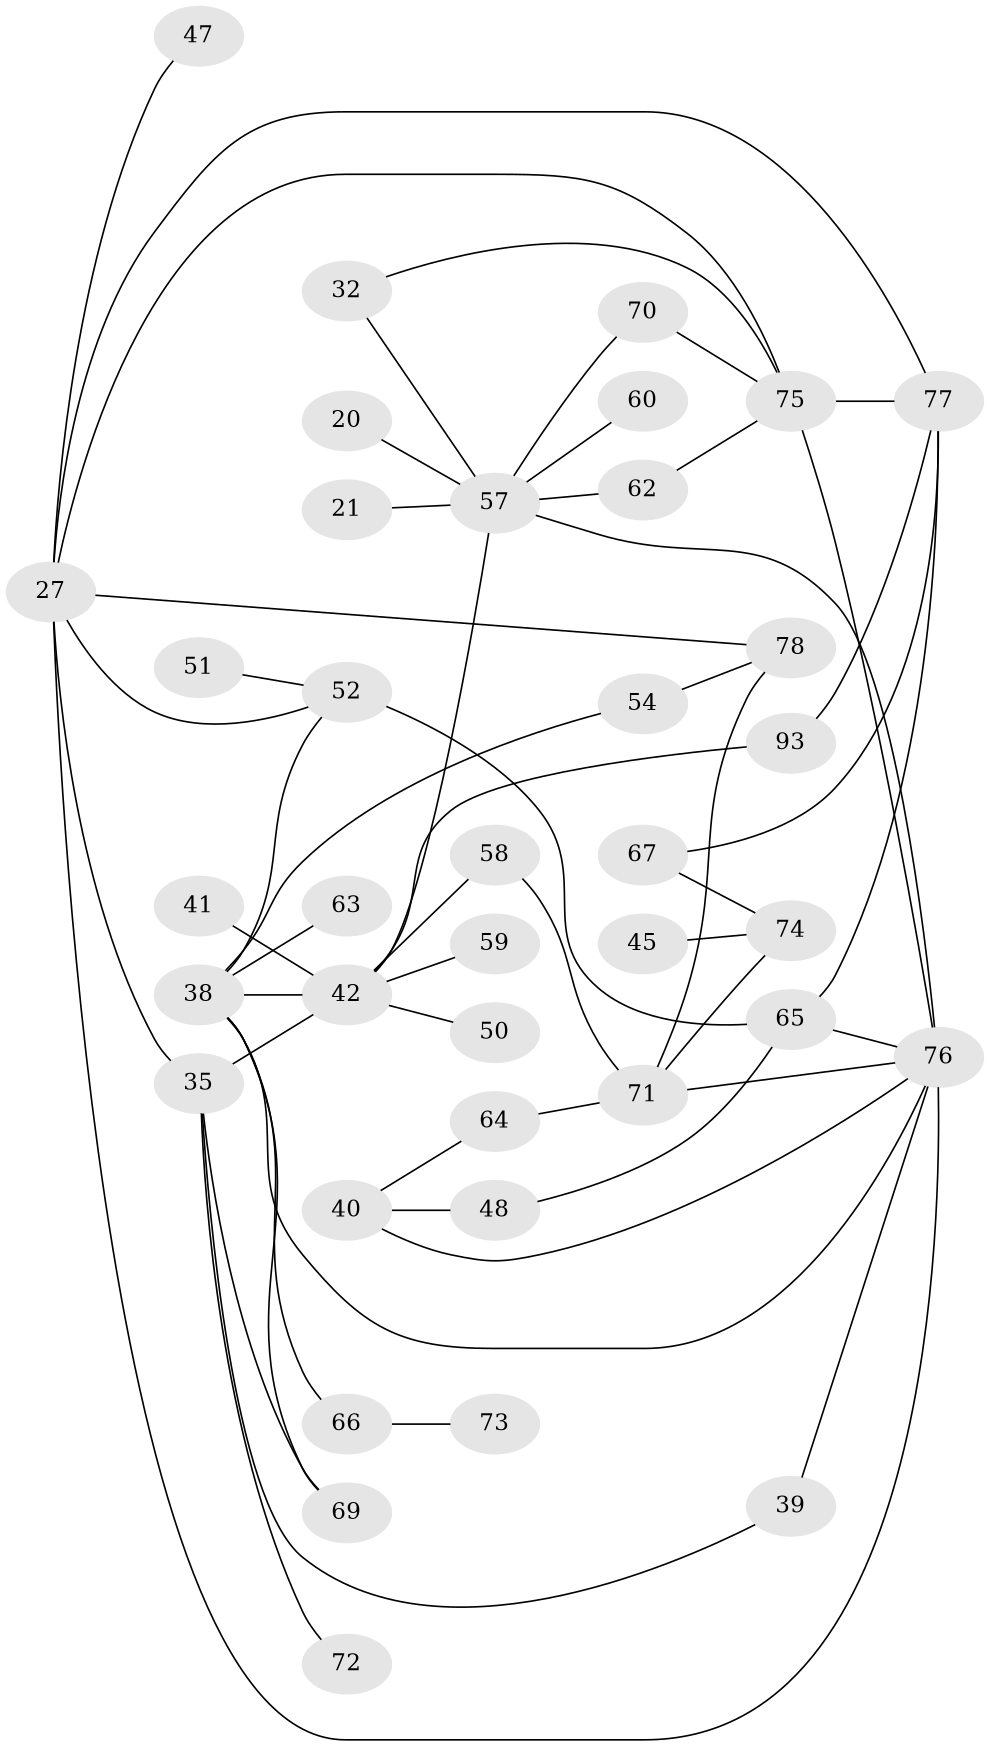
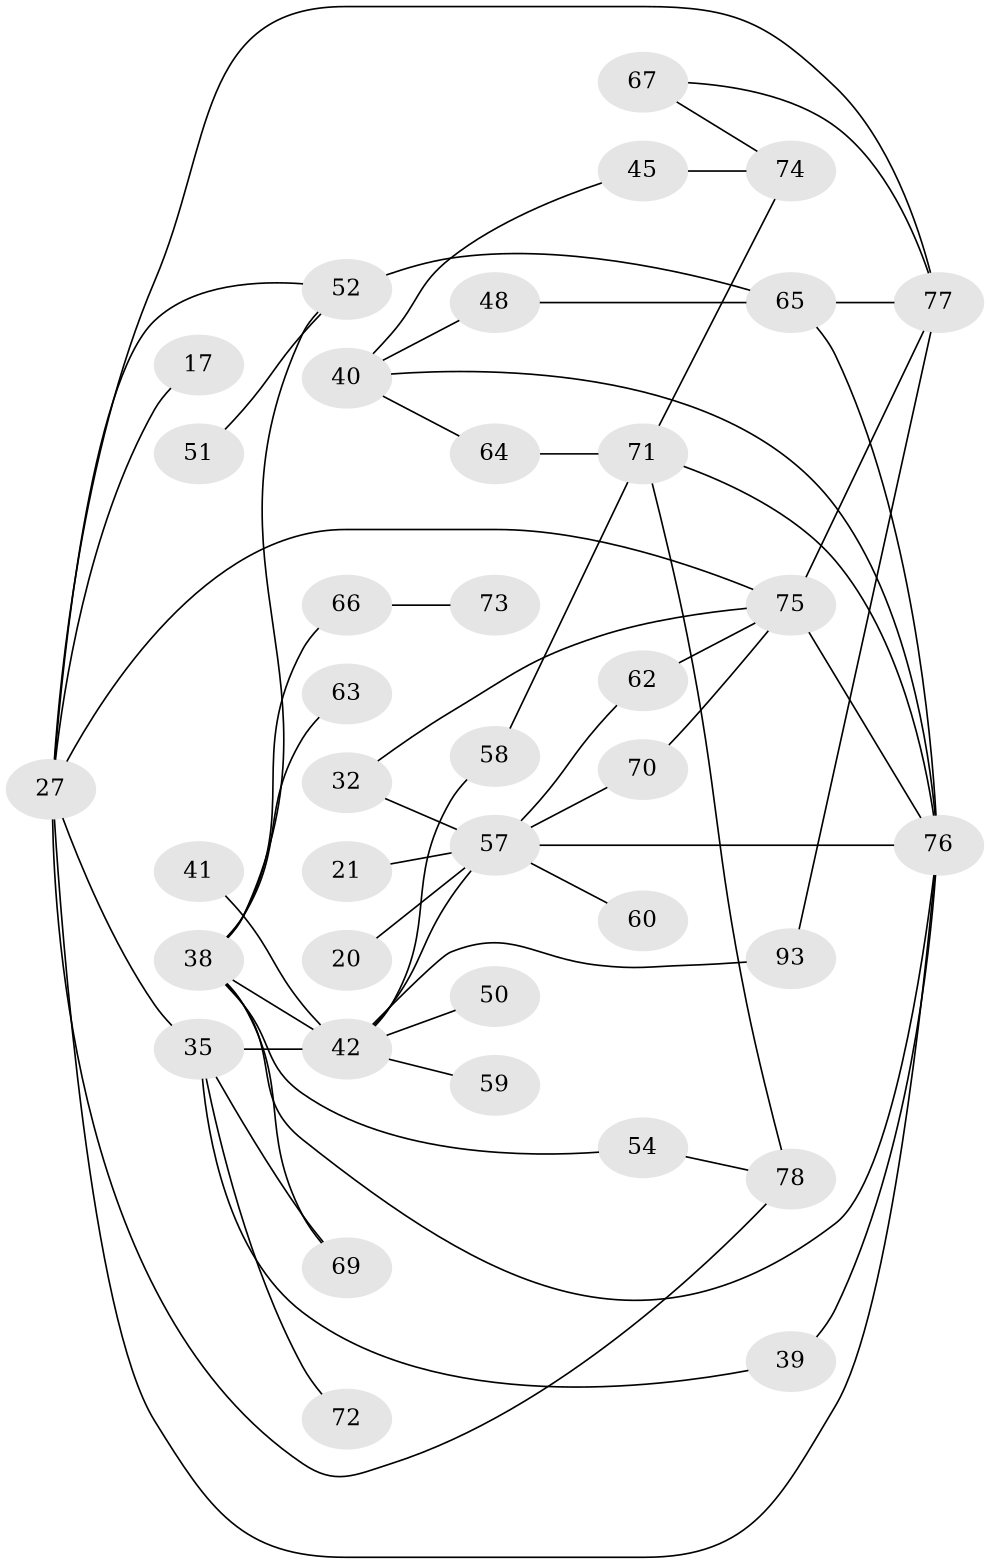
(199, 36) -> (199, 365)
none -> (469, 245)
